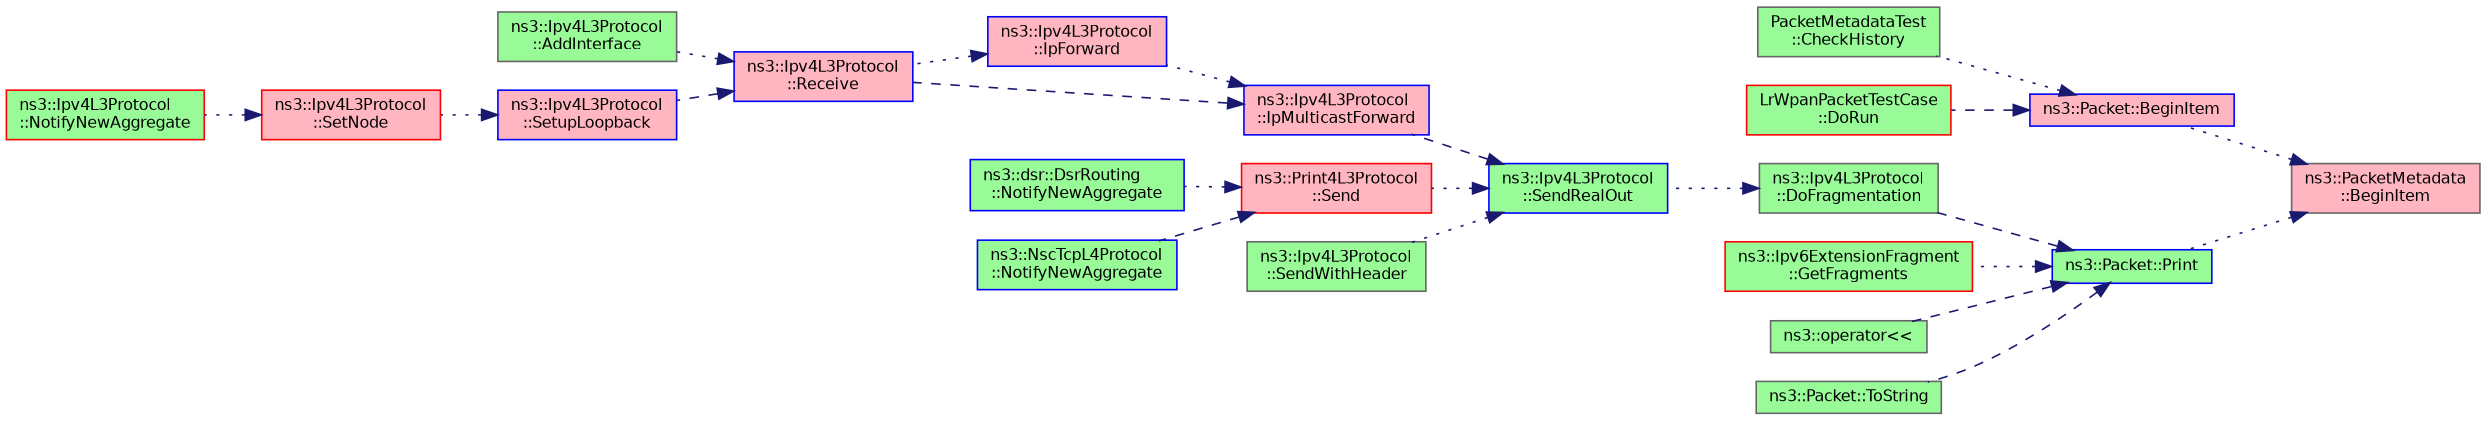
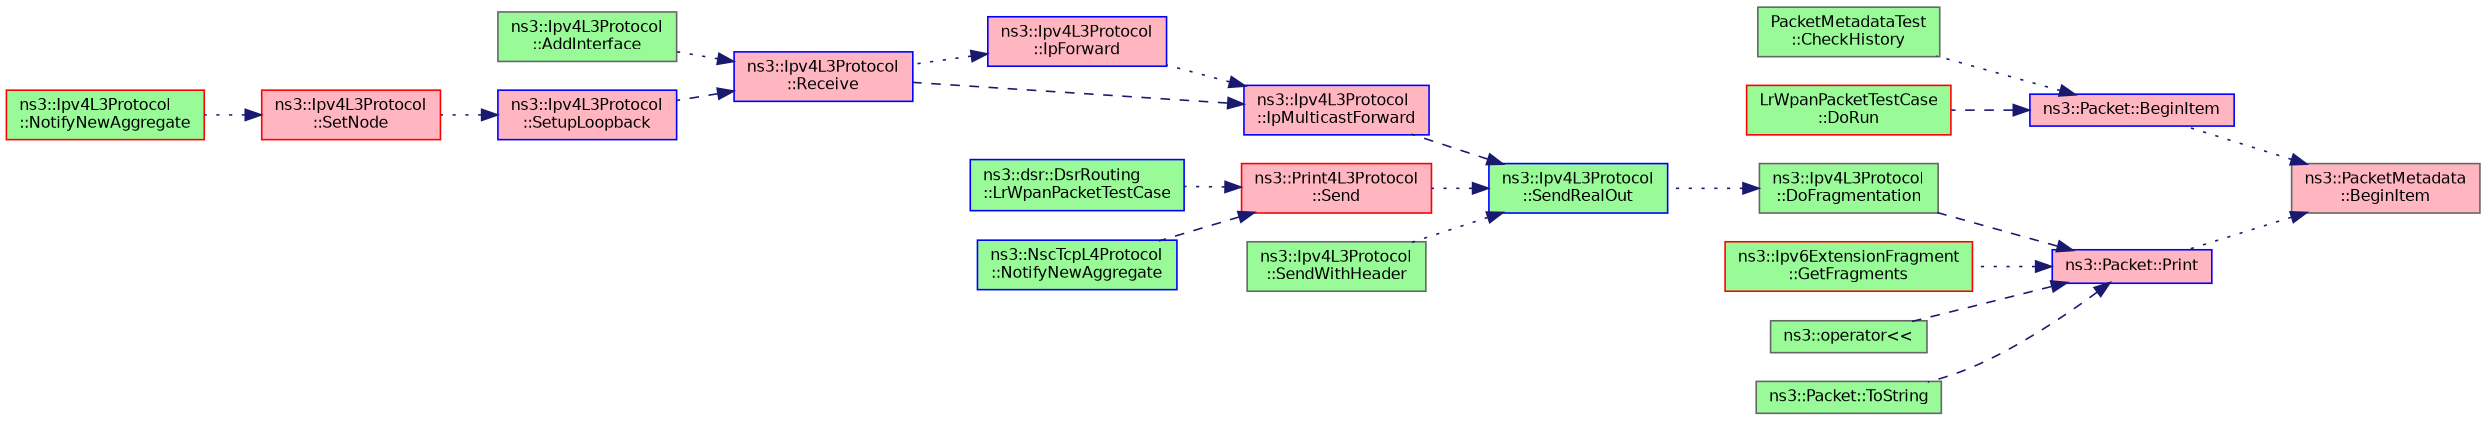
(1077, 185) -> (1077, 185)
(2132, 267) -> (2132, 267)
